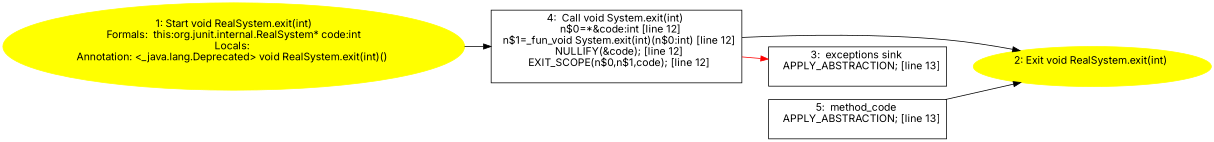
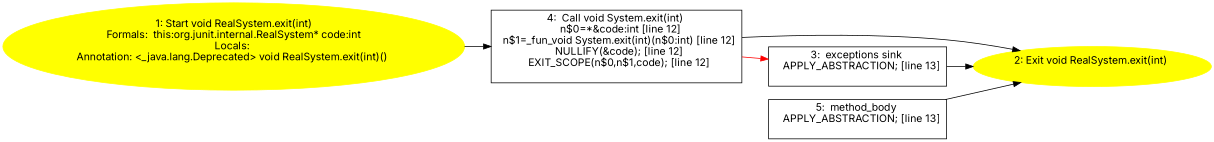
none -> (956, 67)
(858, 119) -> (858, 119)
